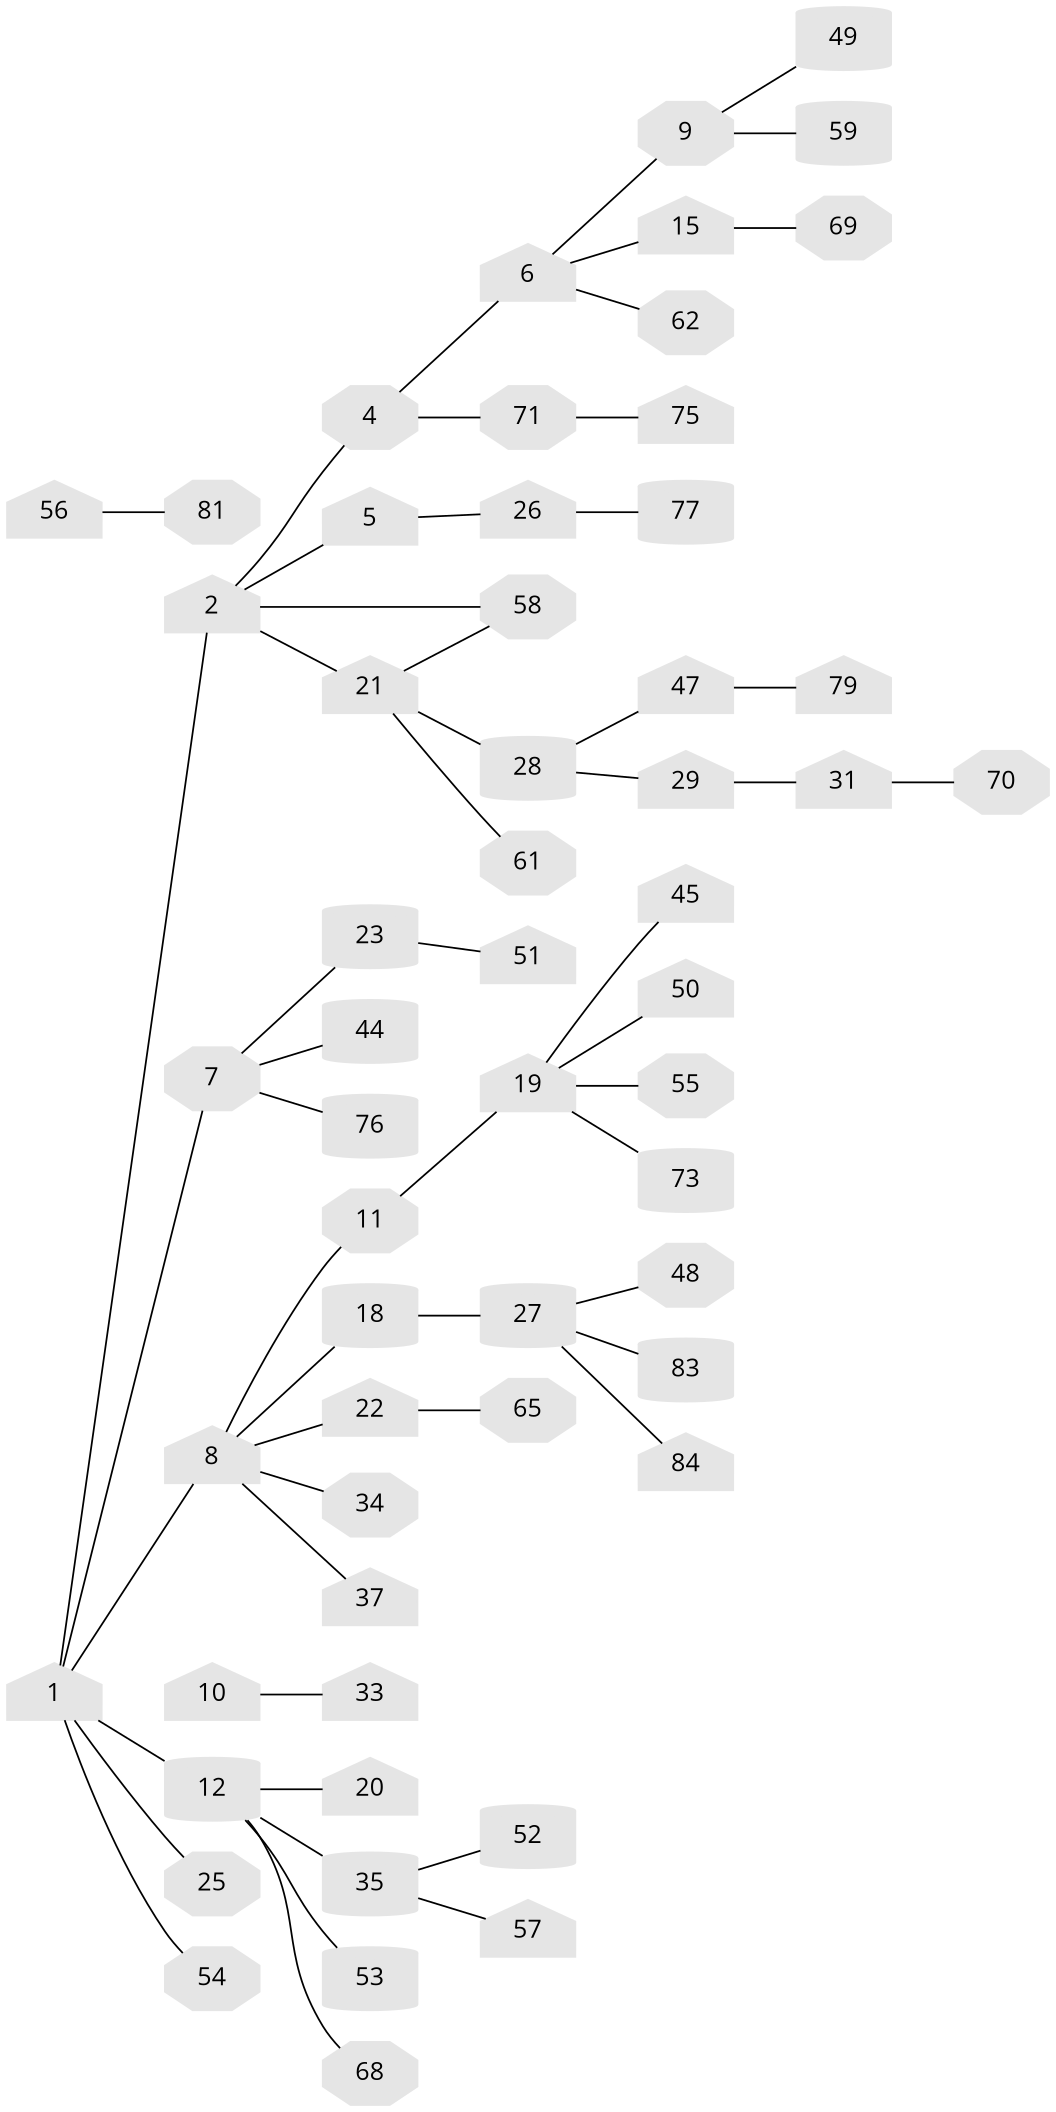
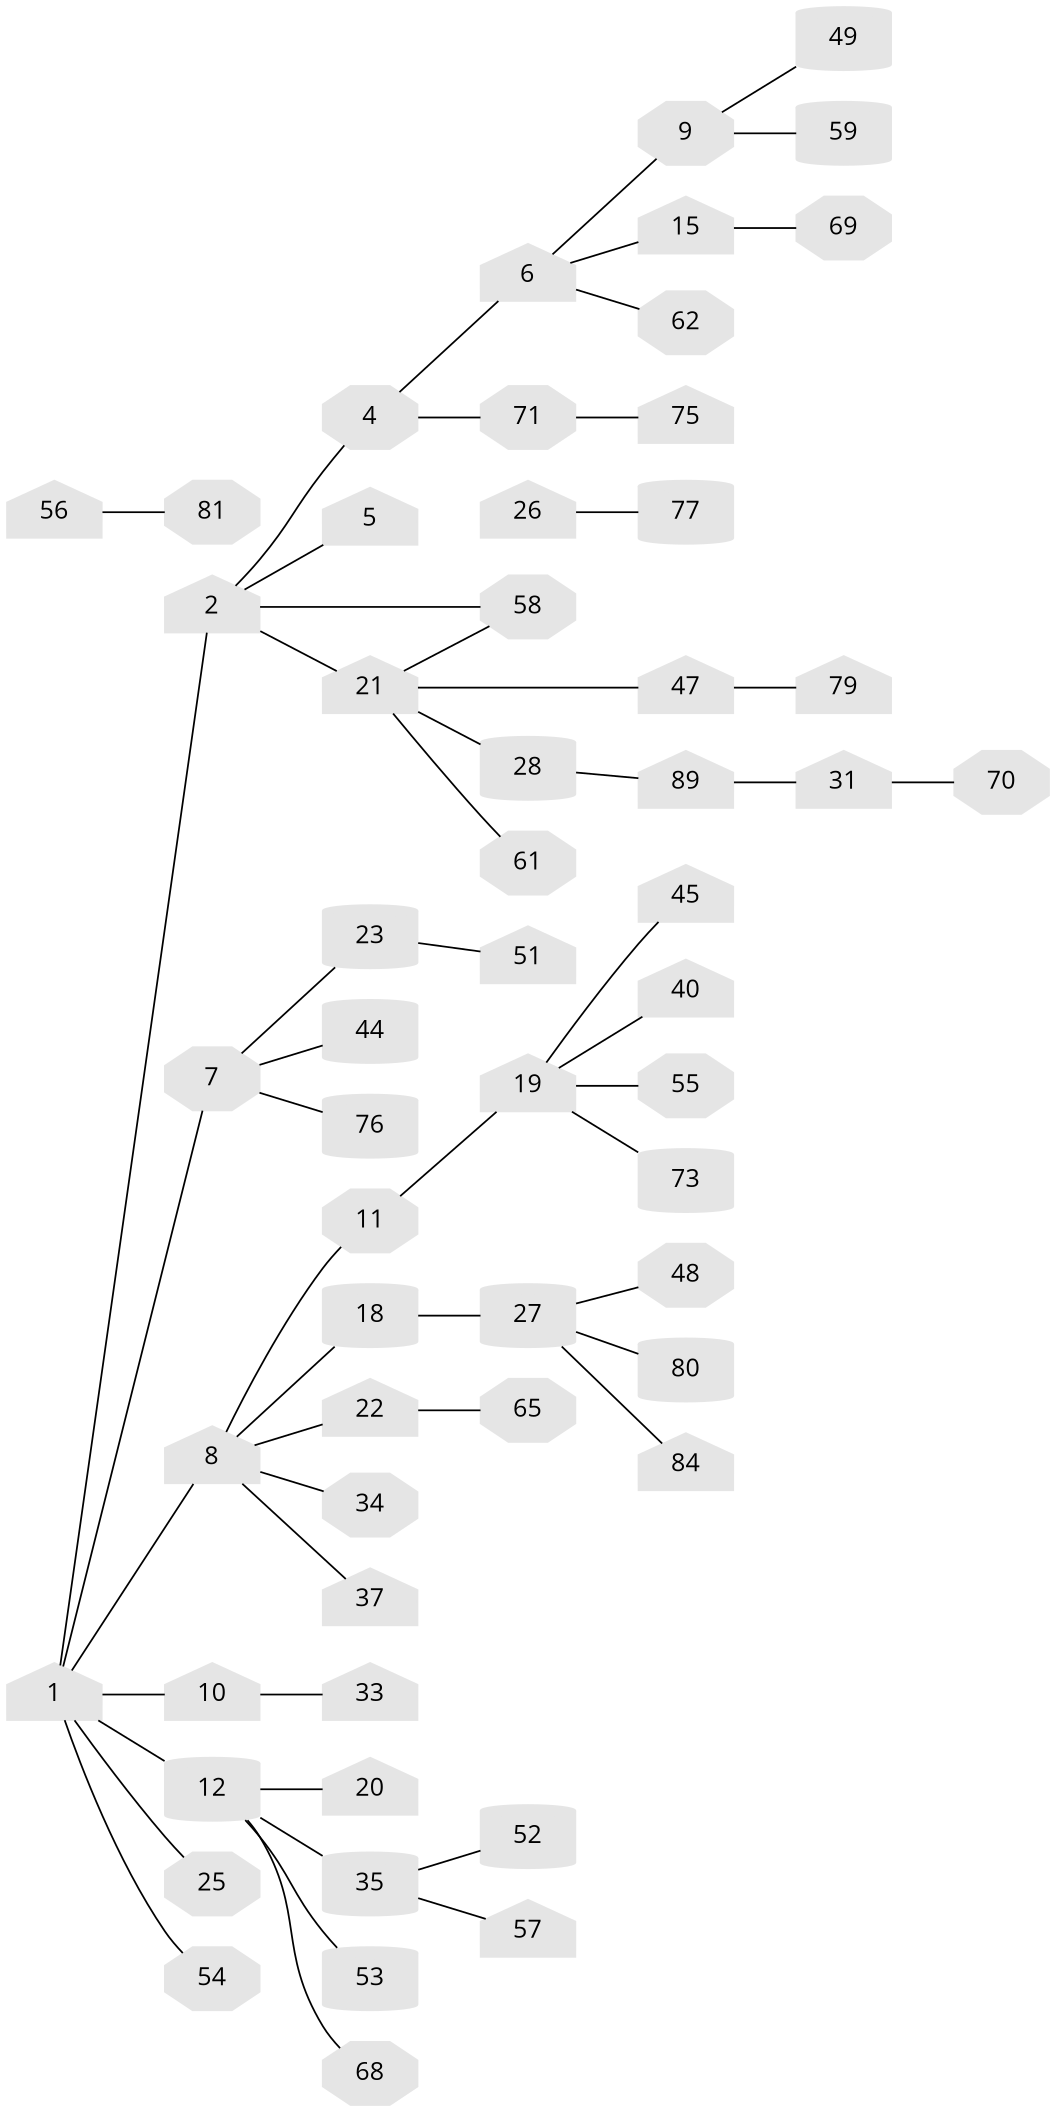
(449, 516) -> none
(607, 728) -> (528, 688)
(686, 782) -> (686, 782)
(686, 991) -> (686, 991)
(686, 1370) -> (686, 1370)
none -> (134, 1695)
